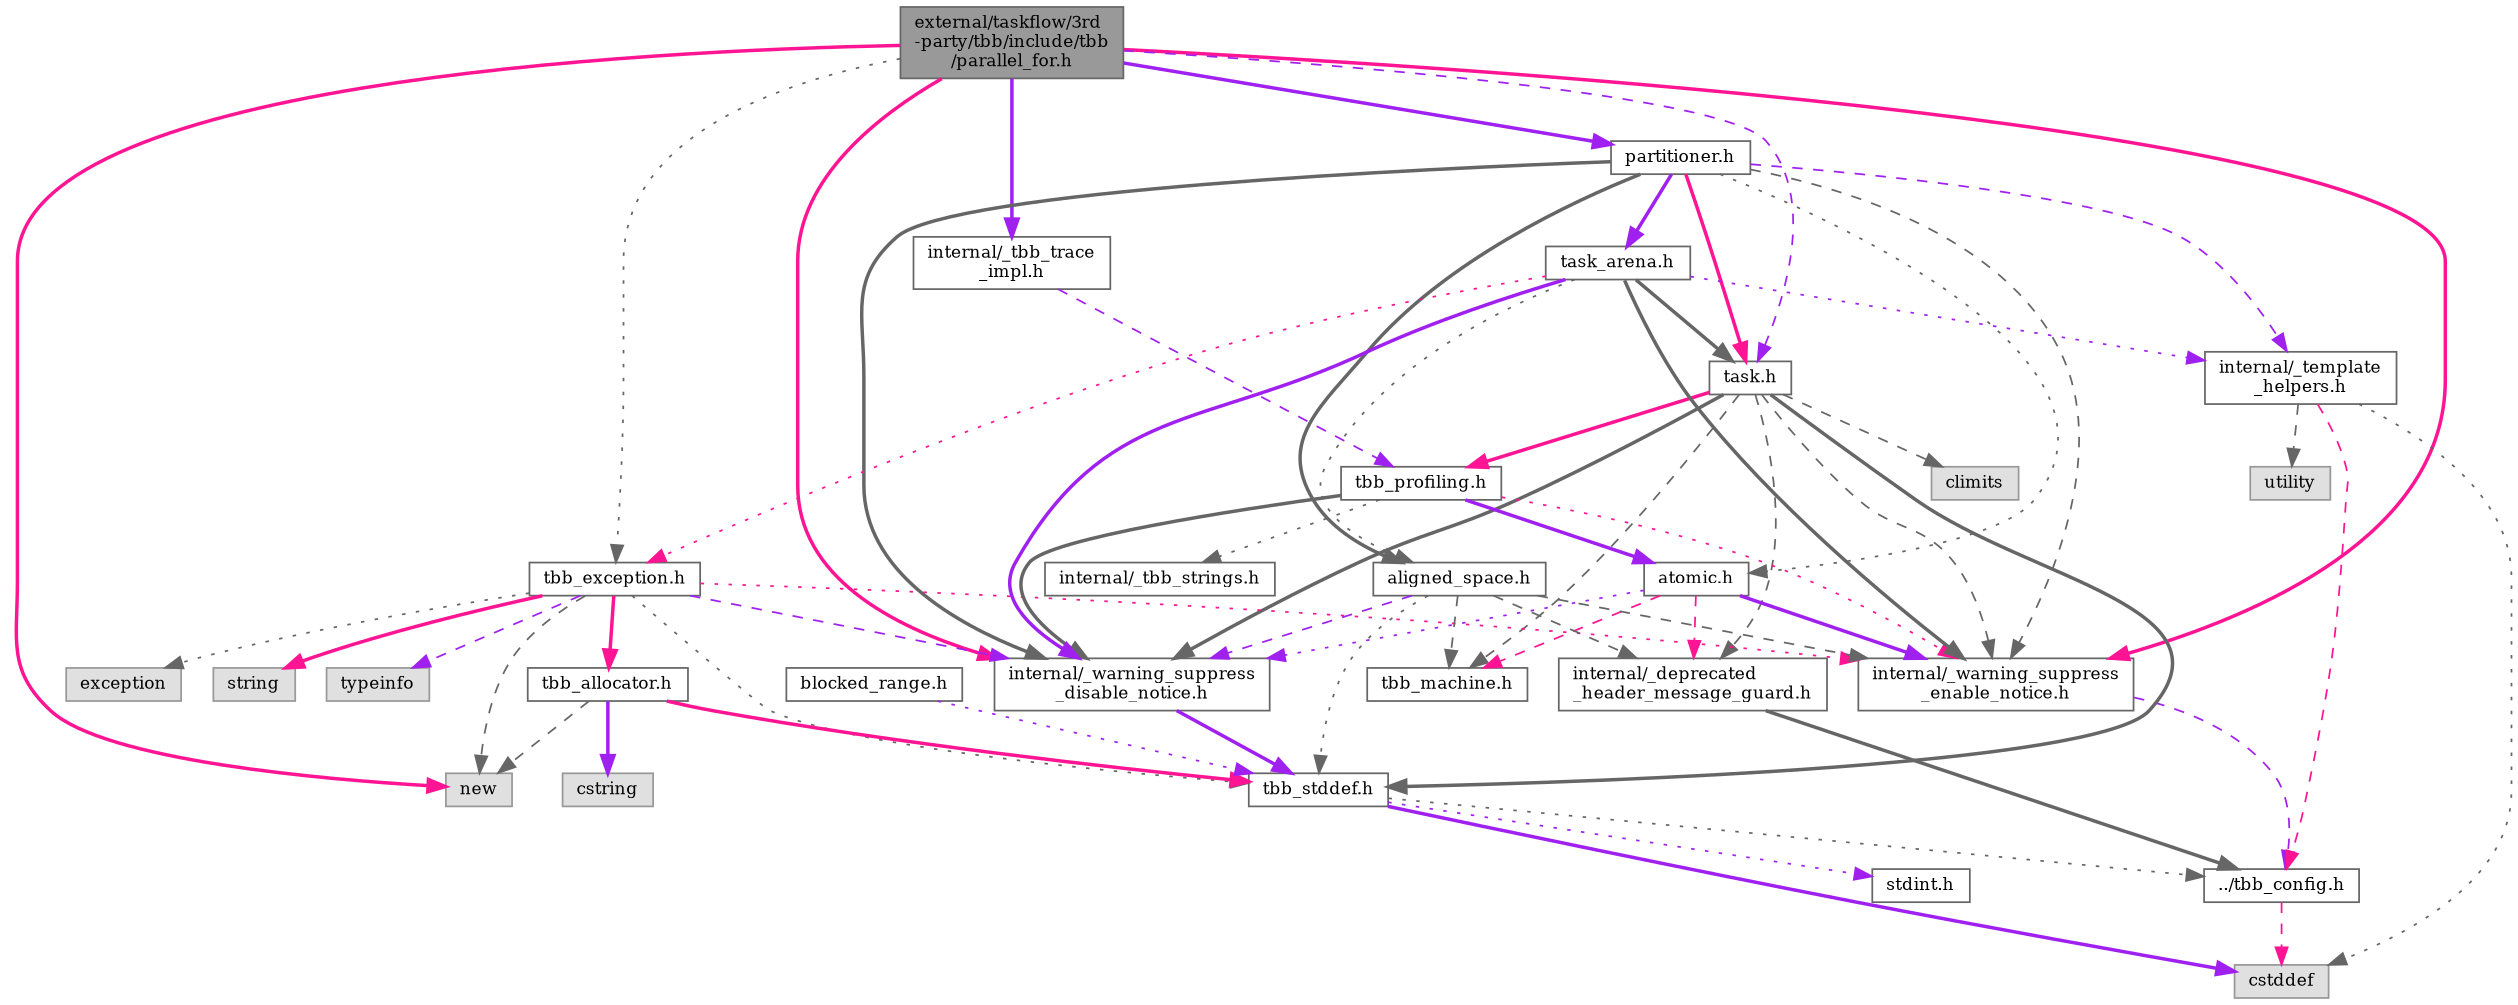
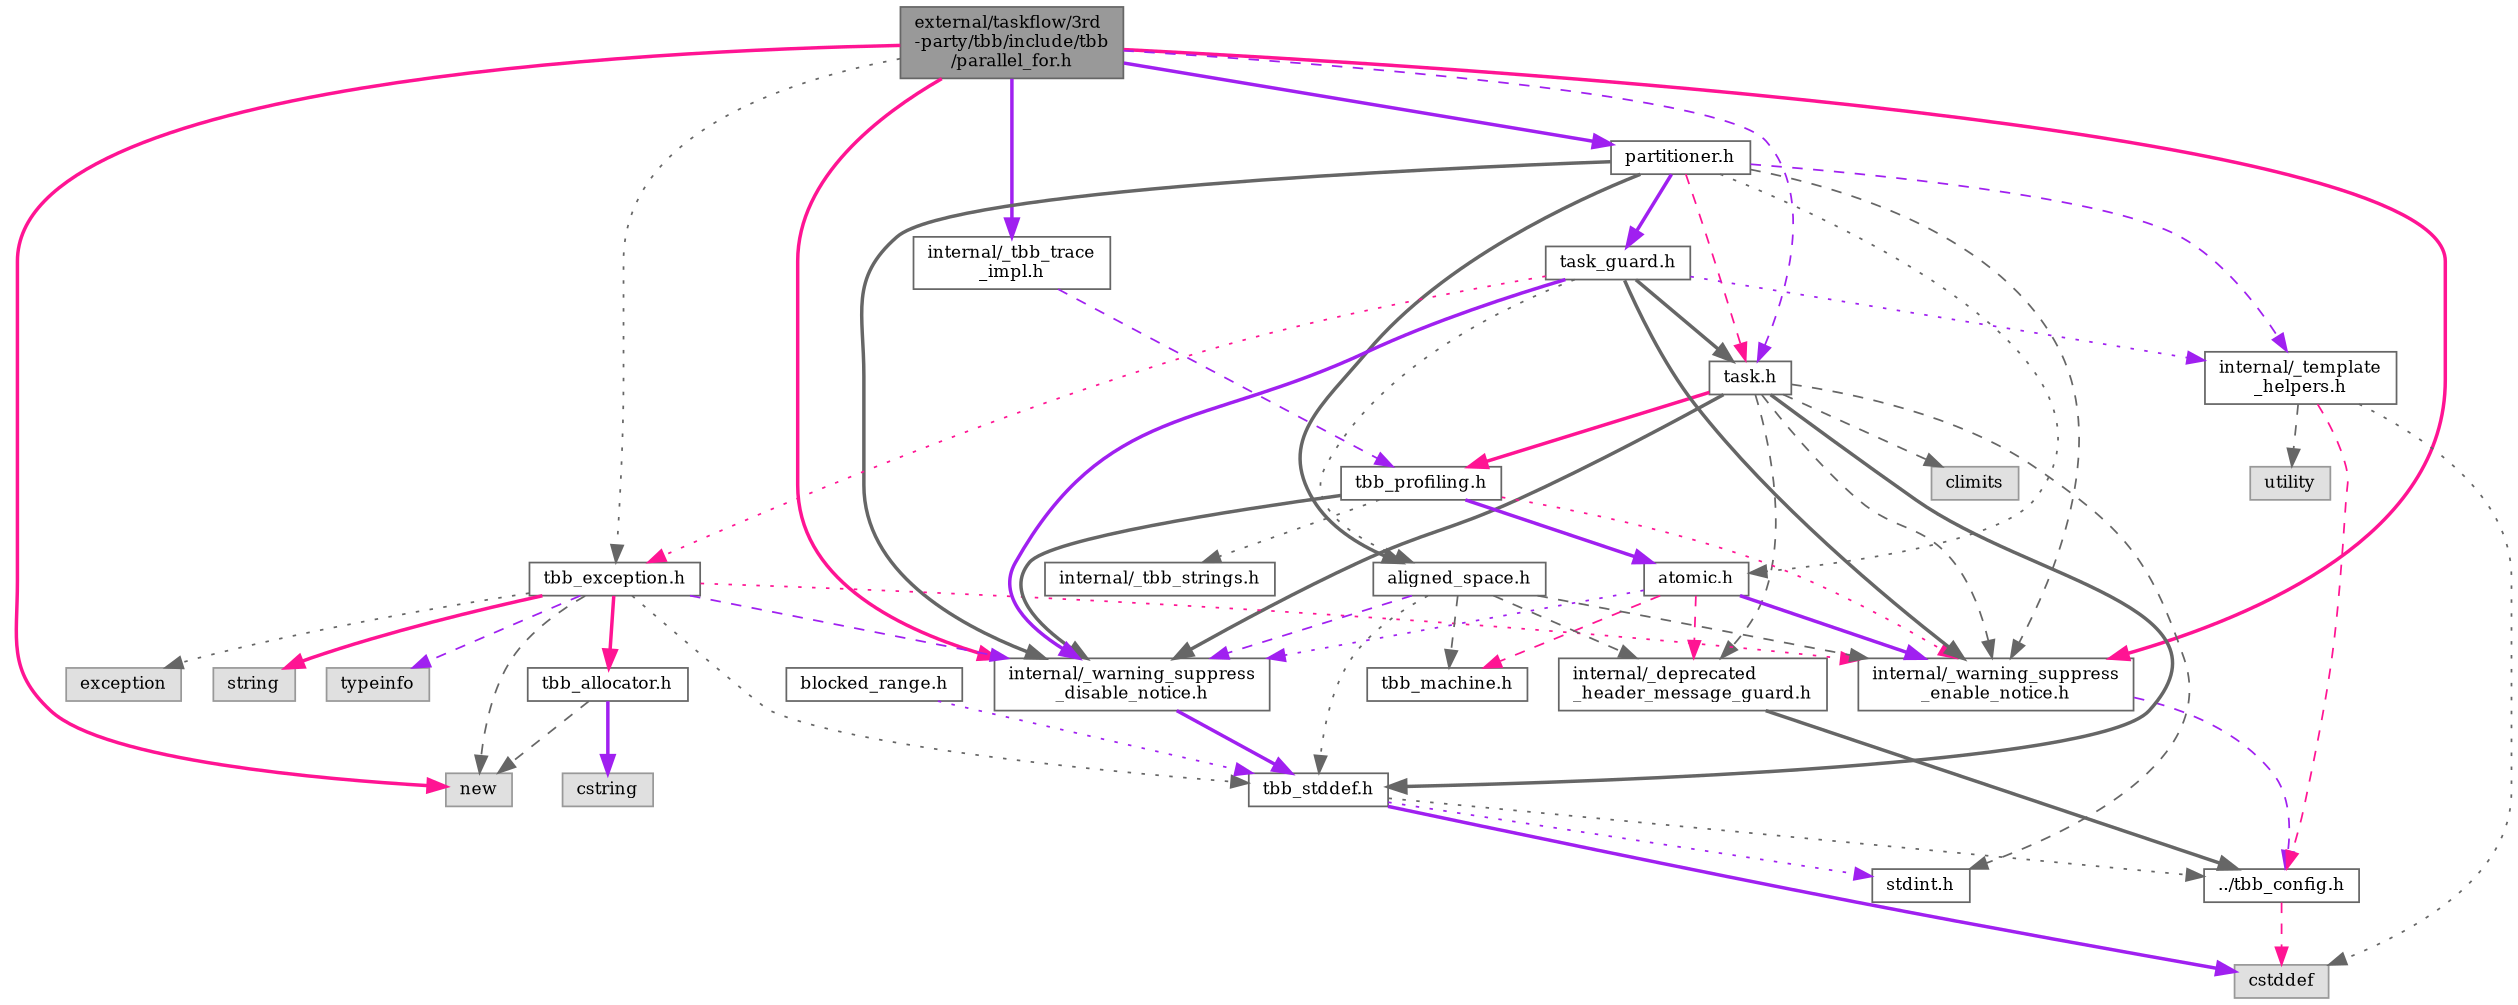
(1714, 259) -> (1714, 259)
(1618, 263) -> (1618, 263)
(1621, 535) -> (2145, 569)
(948, 747) -> none
